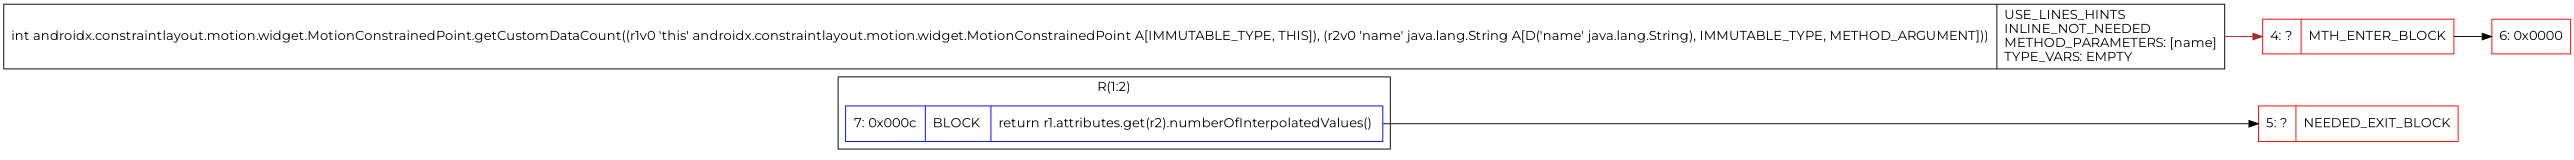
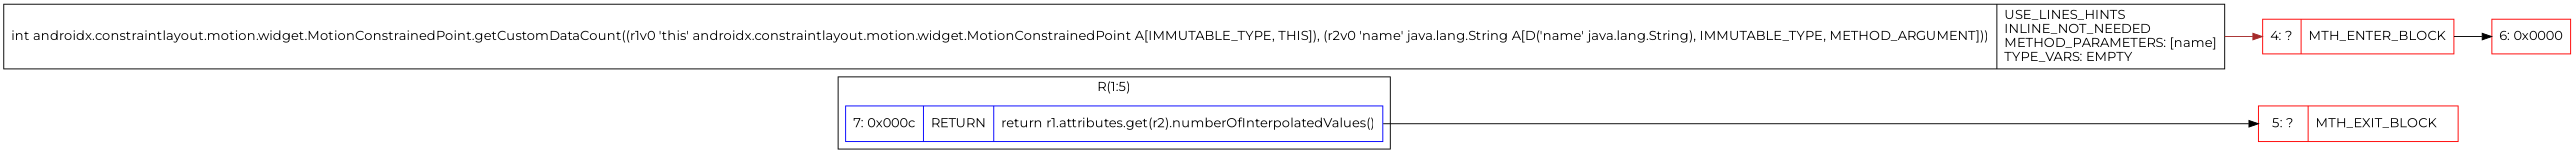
(1114, 88) -> (1114, 88)
(957, 123) -> (959, 123)
(2377, 123) -> (2377, 123)
